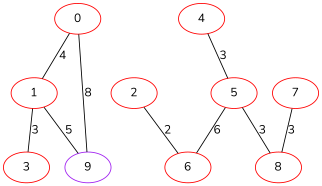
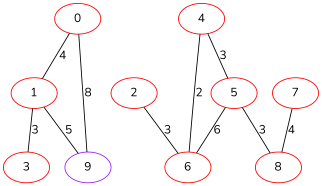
none -> (194, 93)
(168, 130) -> (168, 130)
(292, 130) -> (292, 130)
